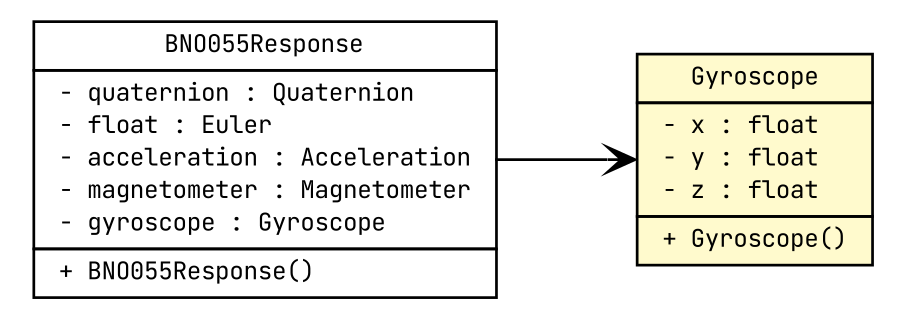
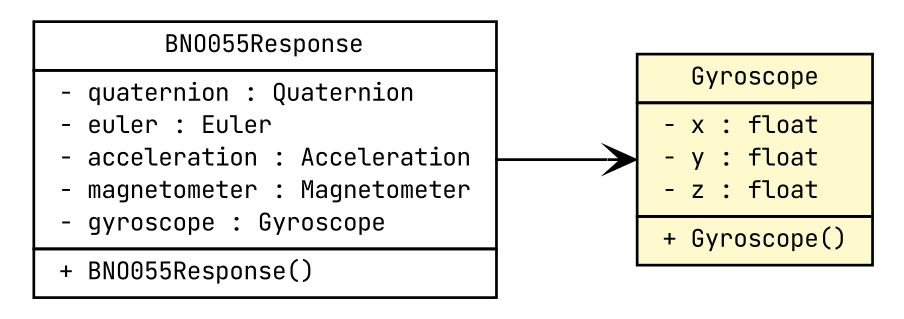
(166, 126) -> (166, 126)
